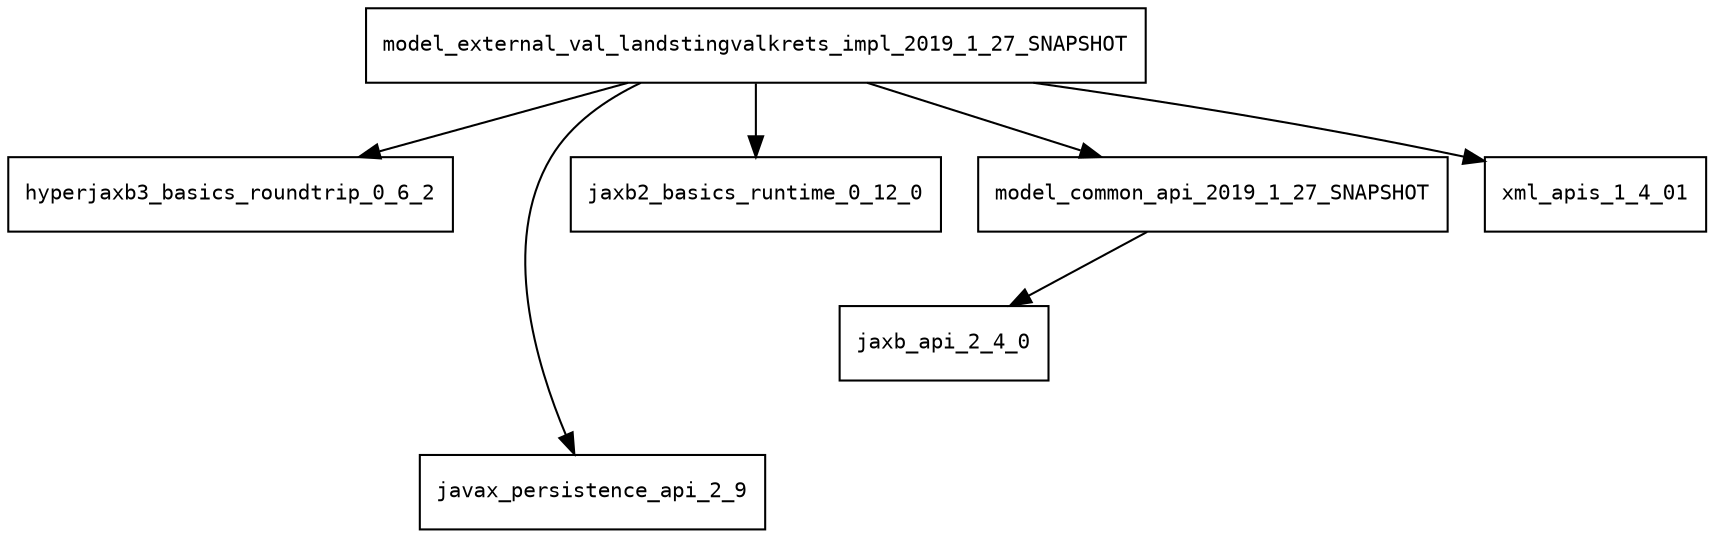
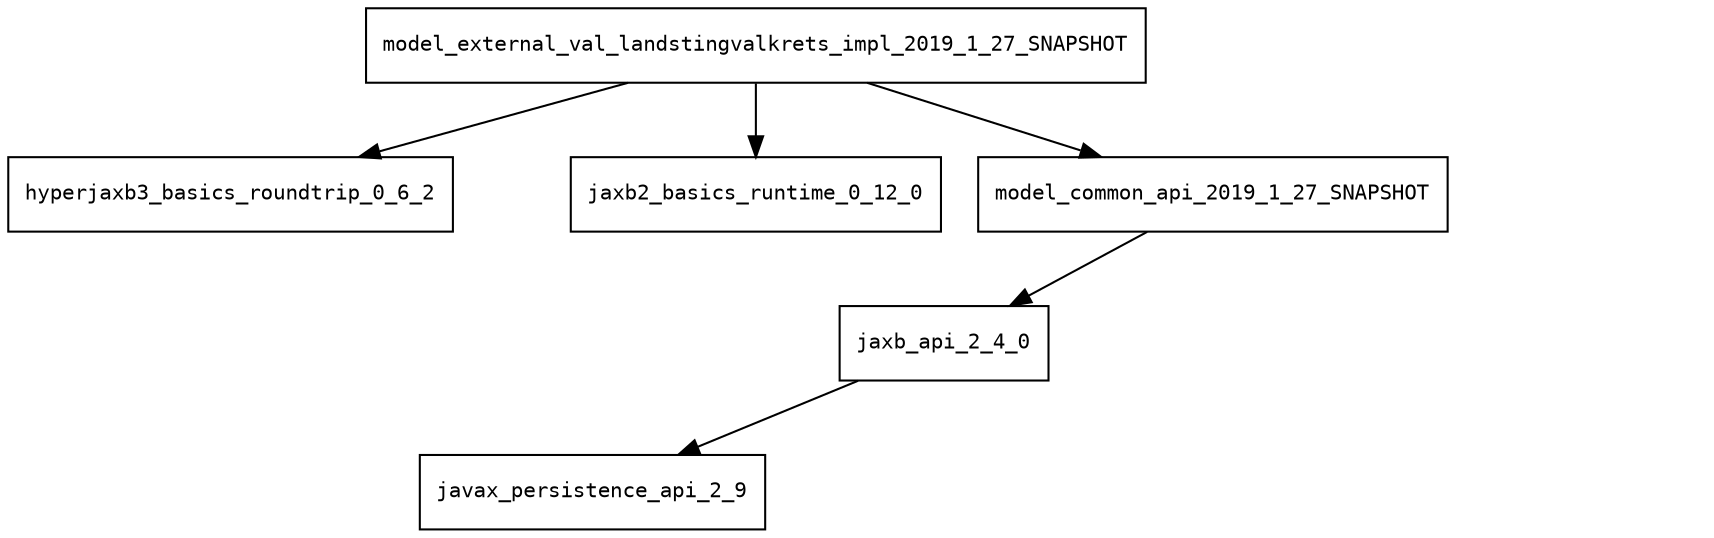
(1596, 194) -> none
(527, 238) -> (778, 414)
